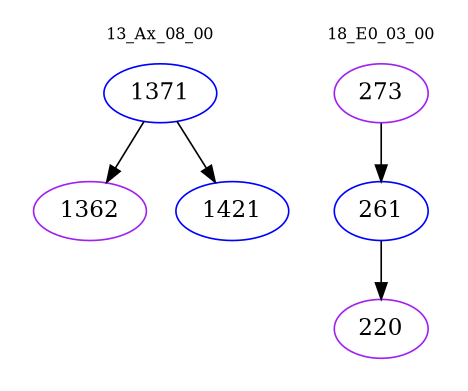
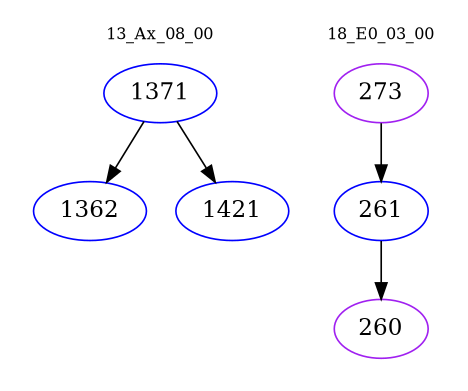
(90, 211) -> (90, 211)
(381, 329) -> (381, 329)
